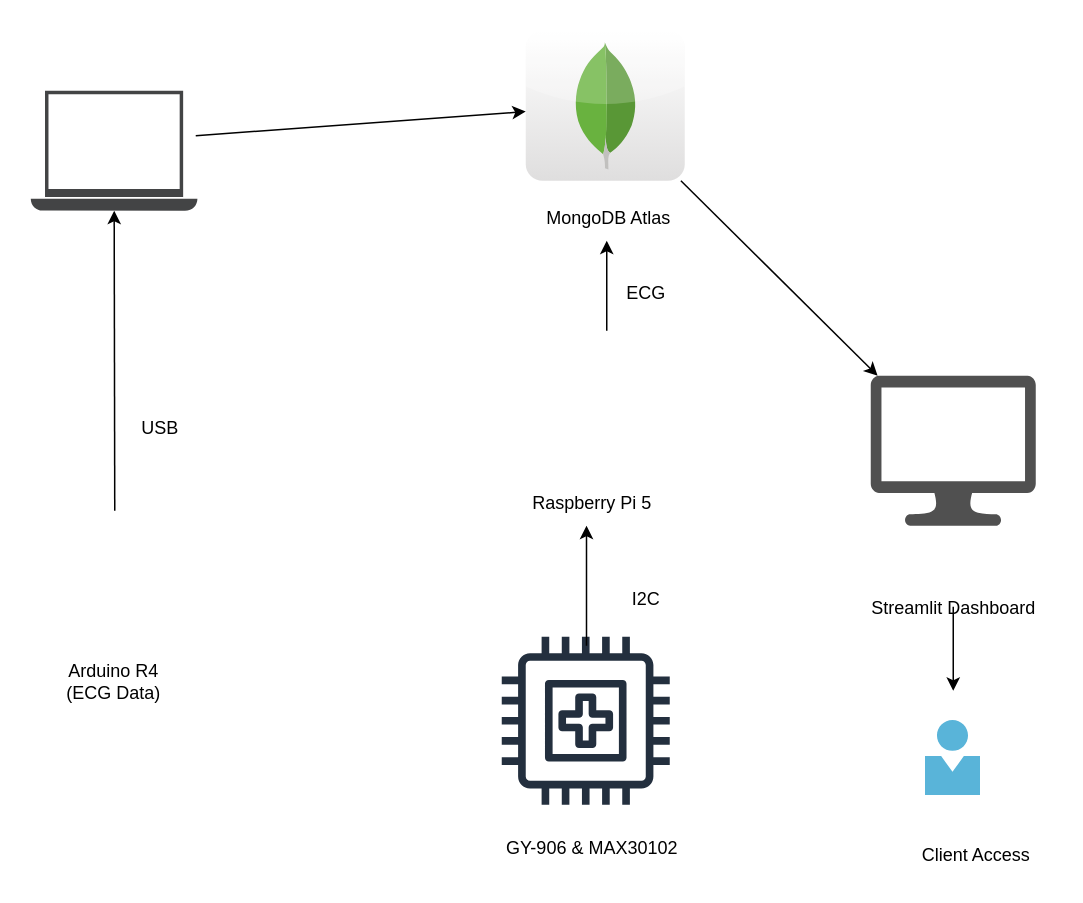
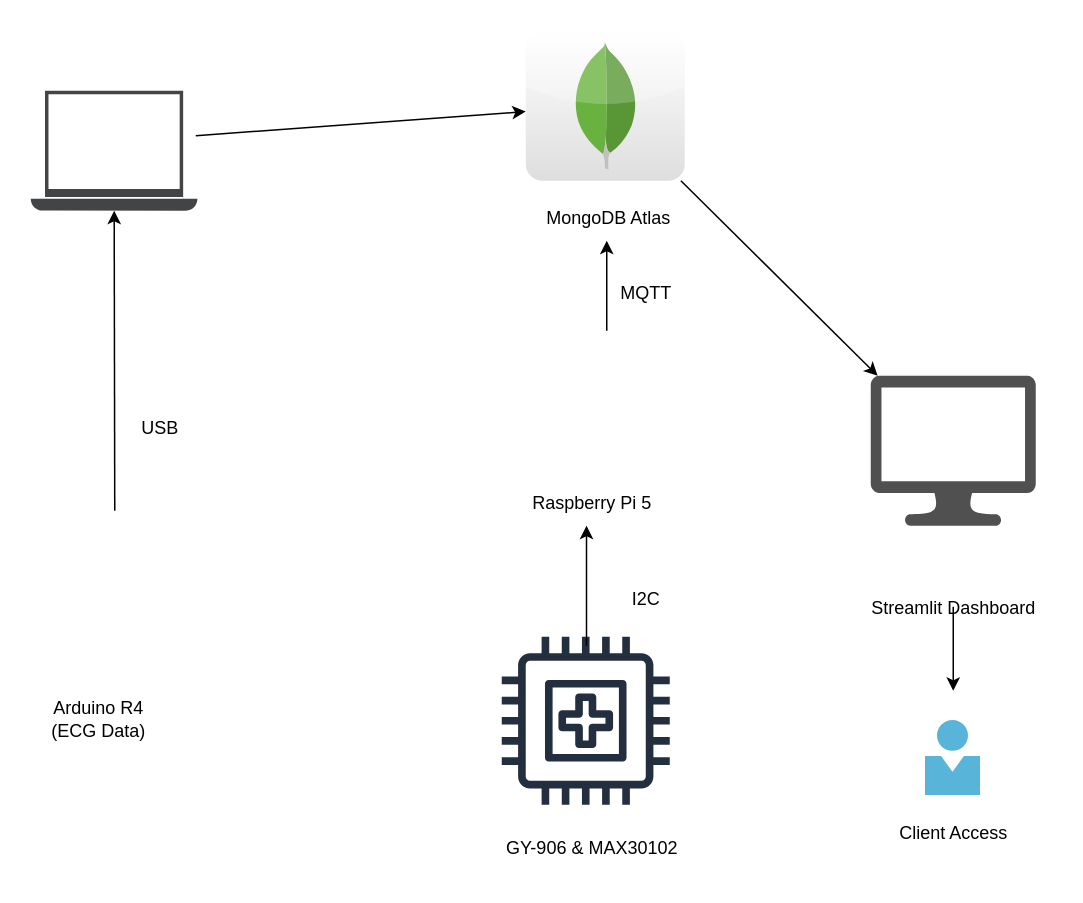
(647, 293) -> (647, 293)
(113, 682) -> (98, 719)
(976, 856) -> (953, 833)
